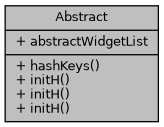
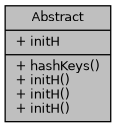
(82, 42) -> (38, 42)
